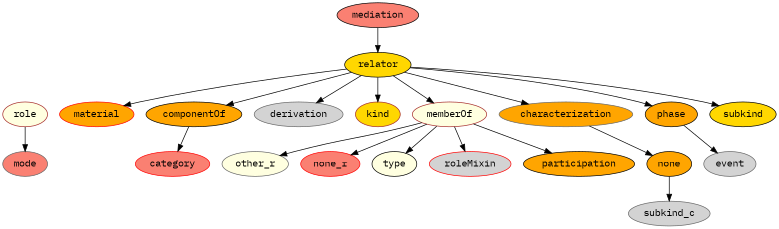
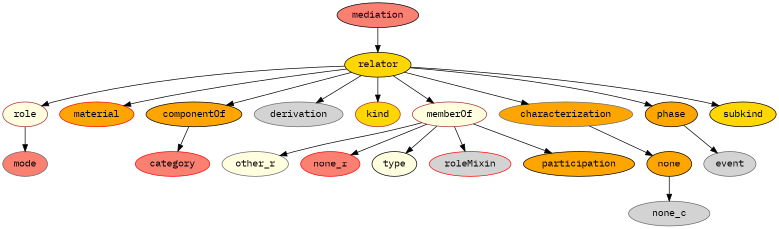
none -> (195, 77)
(669, 214) -> (669, 214)
